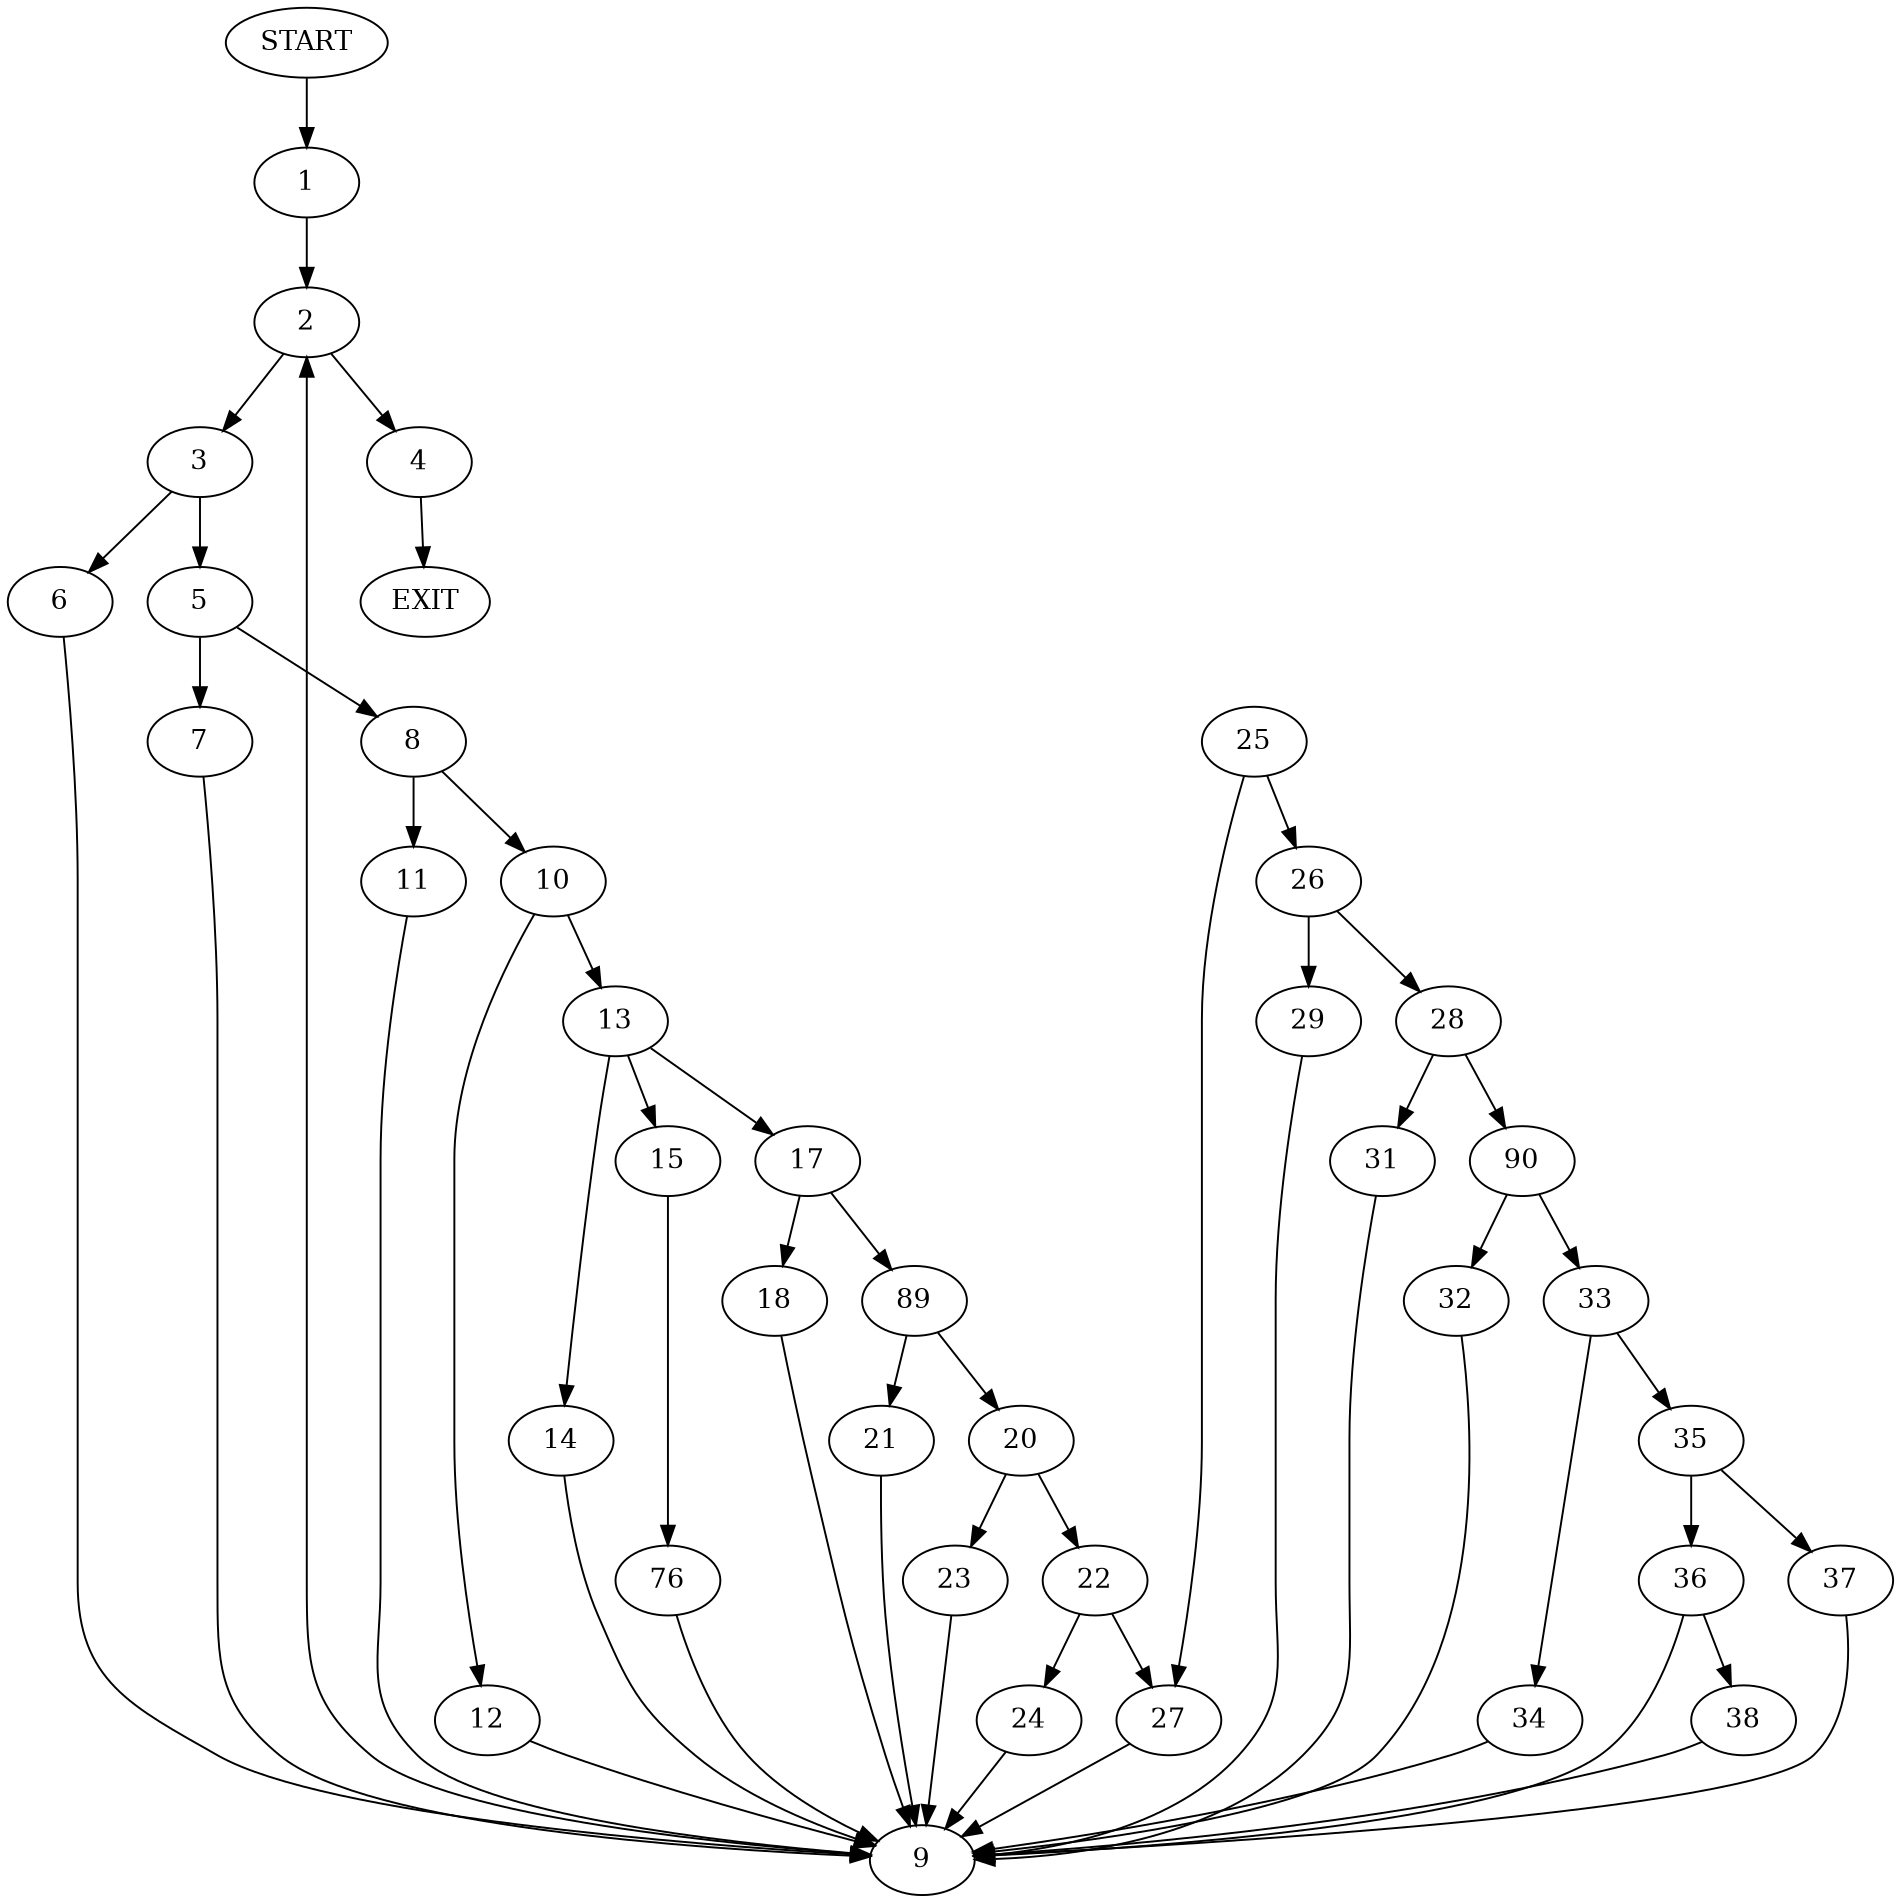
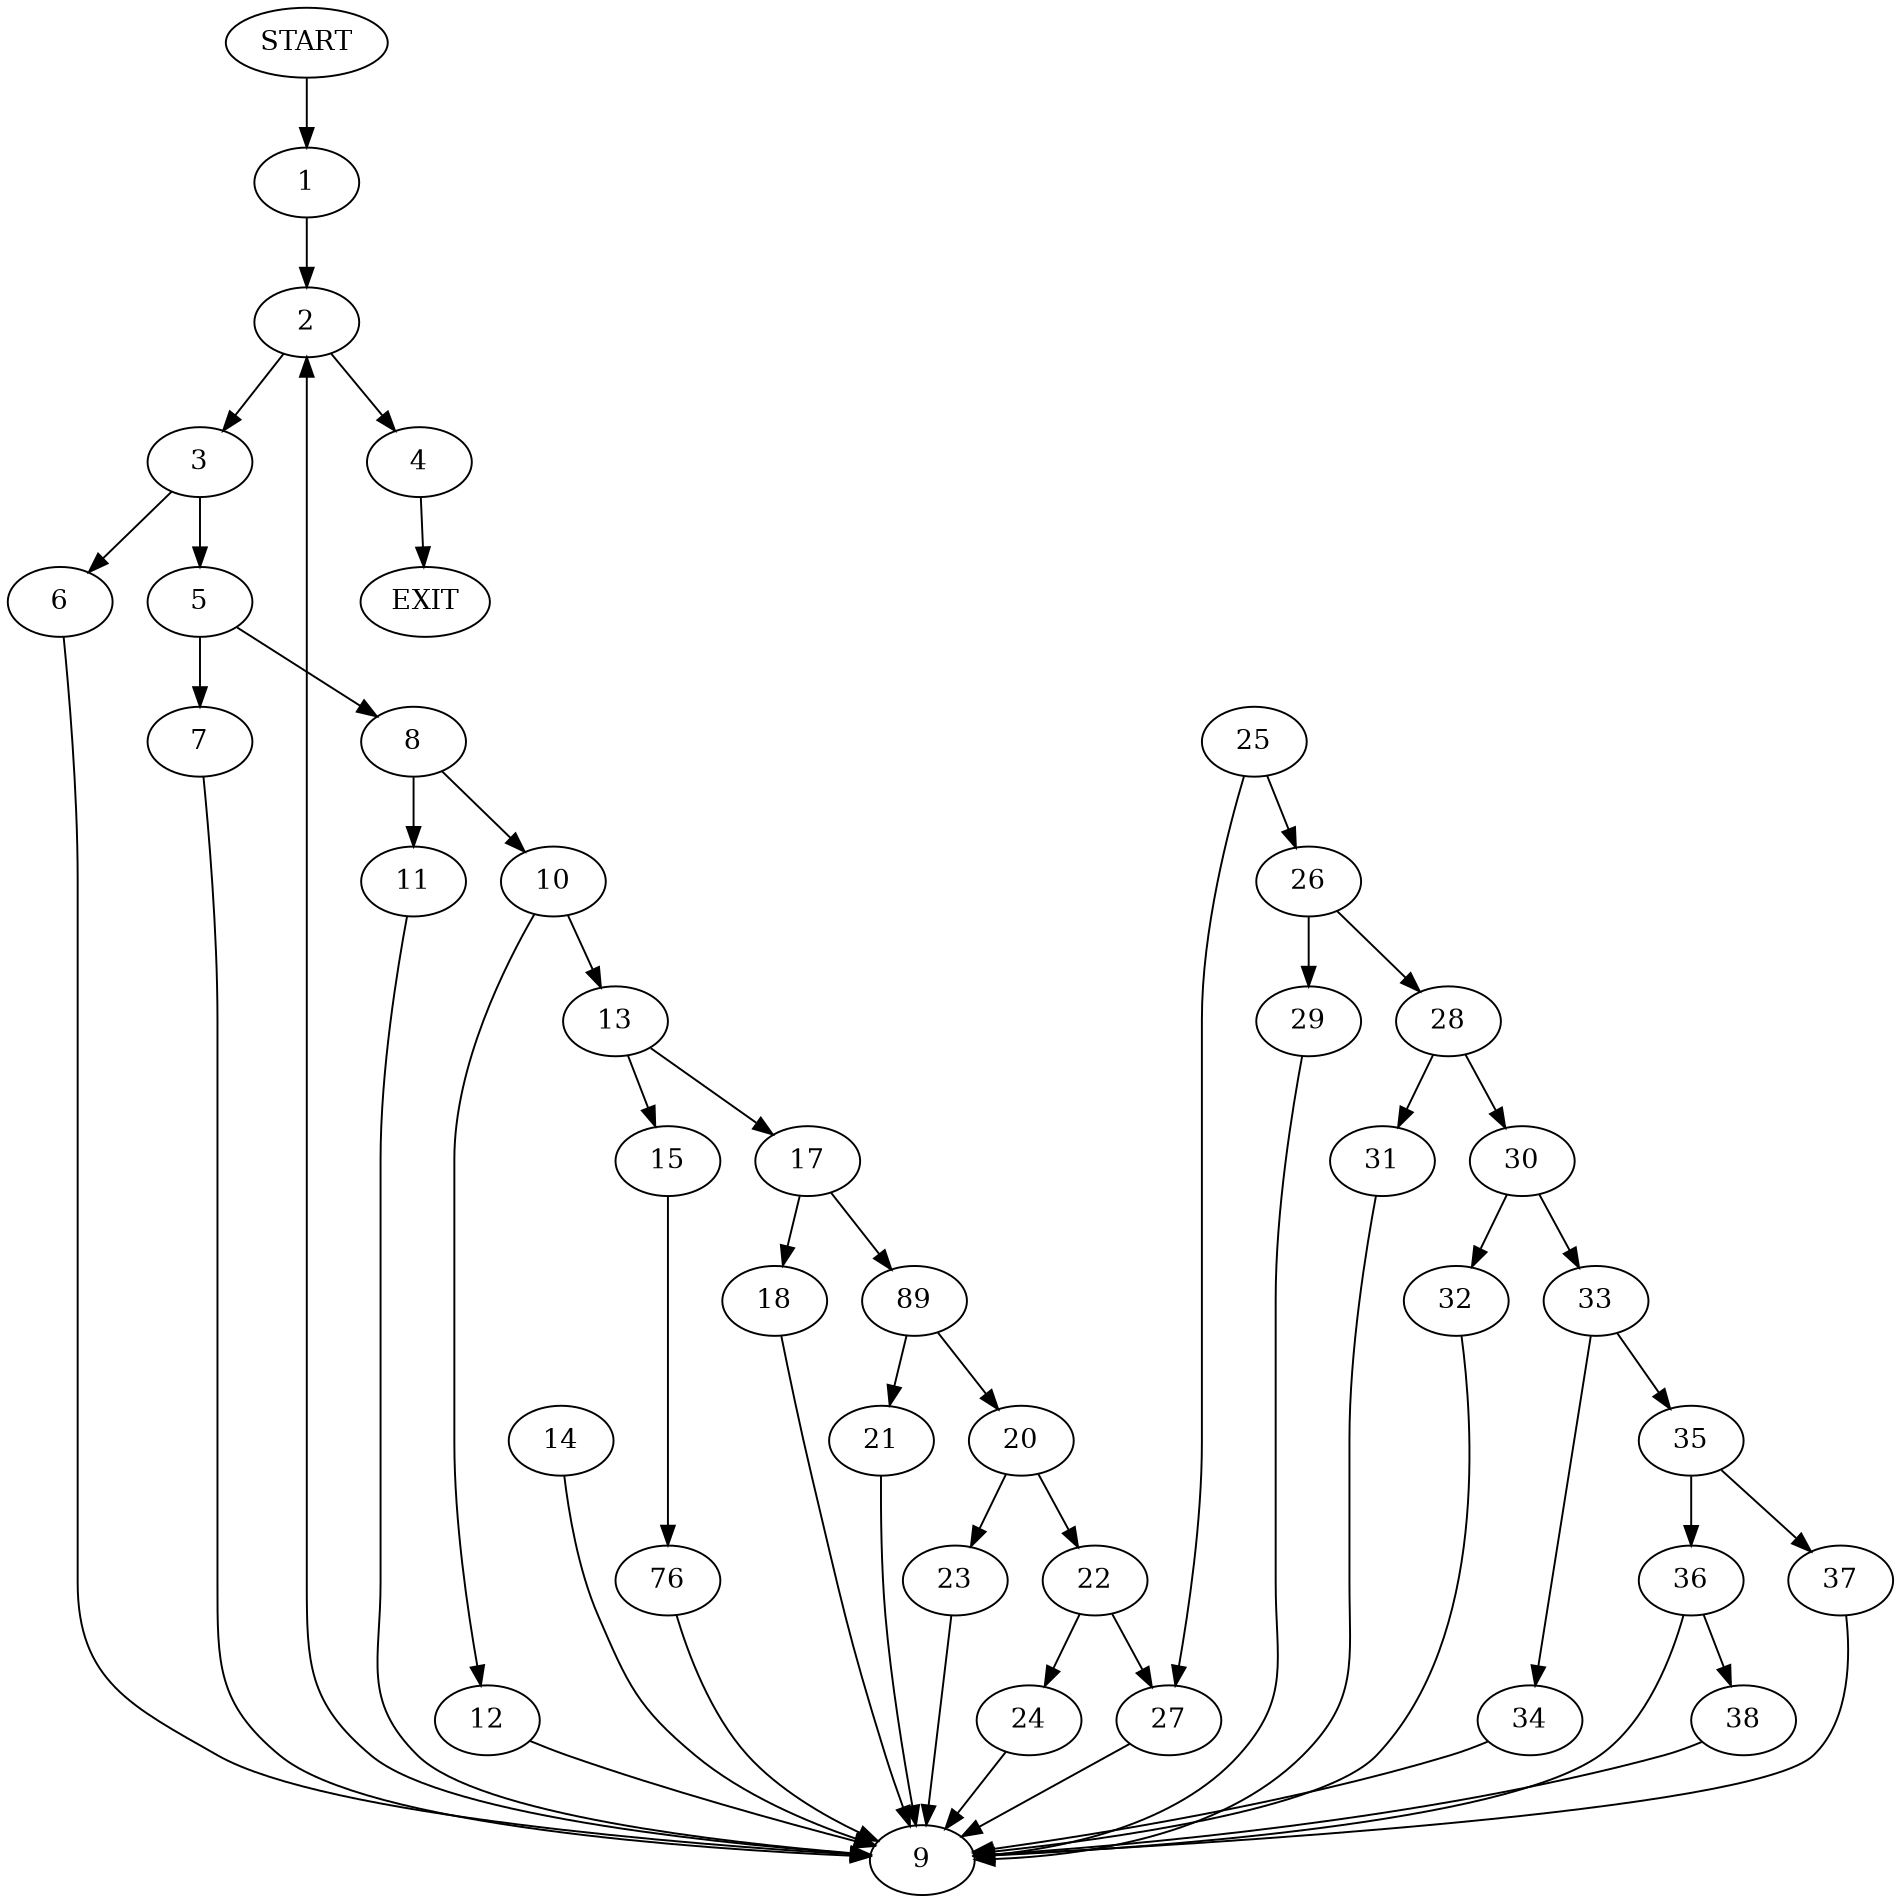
(1522, 1161) -> (1522, 1161)
(585, 1221) -> none
